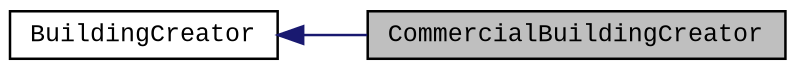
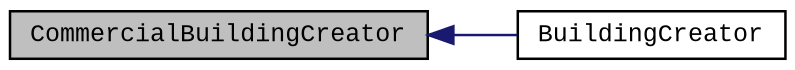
(335, 35) -> (486, 35)
